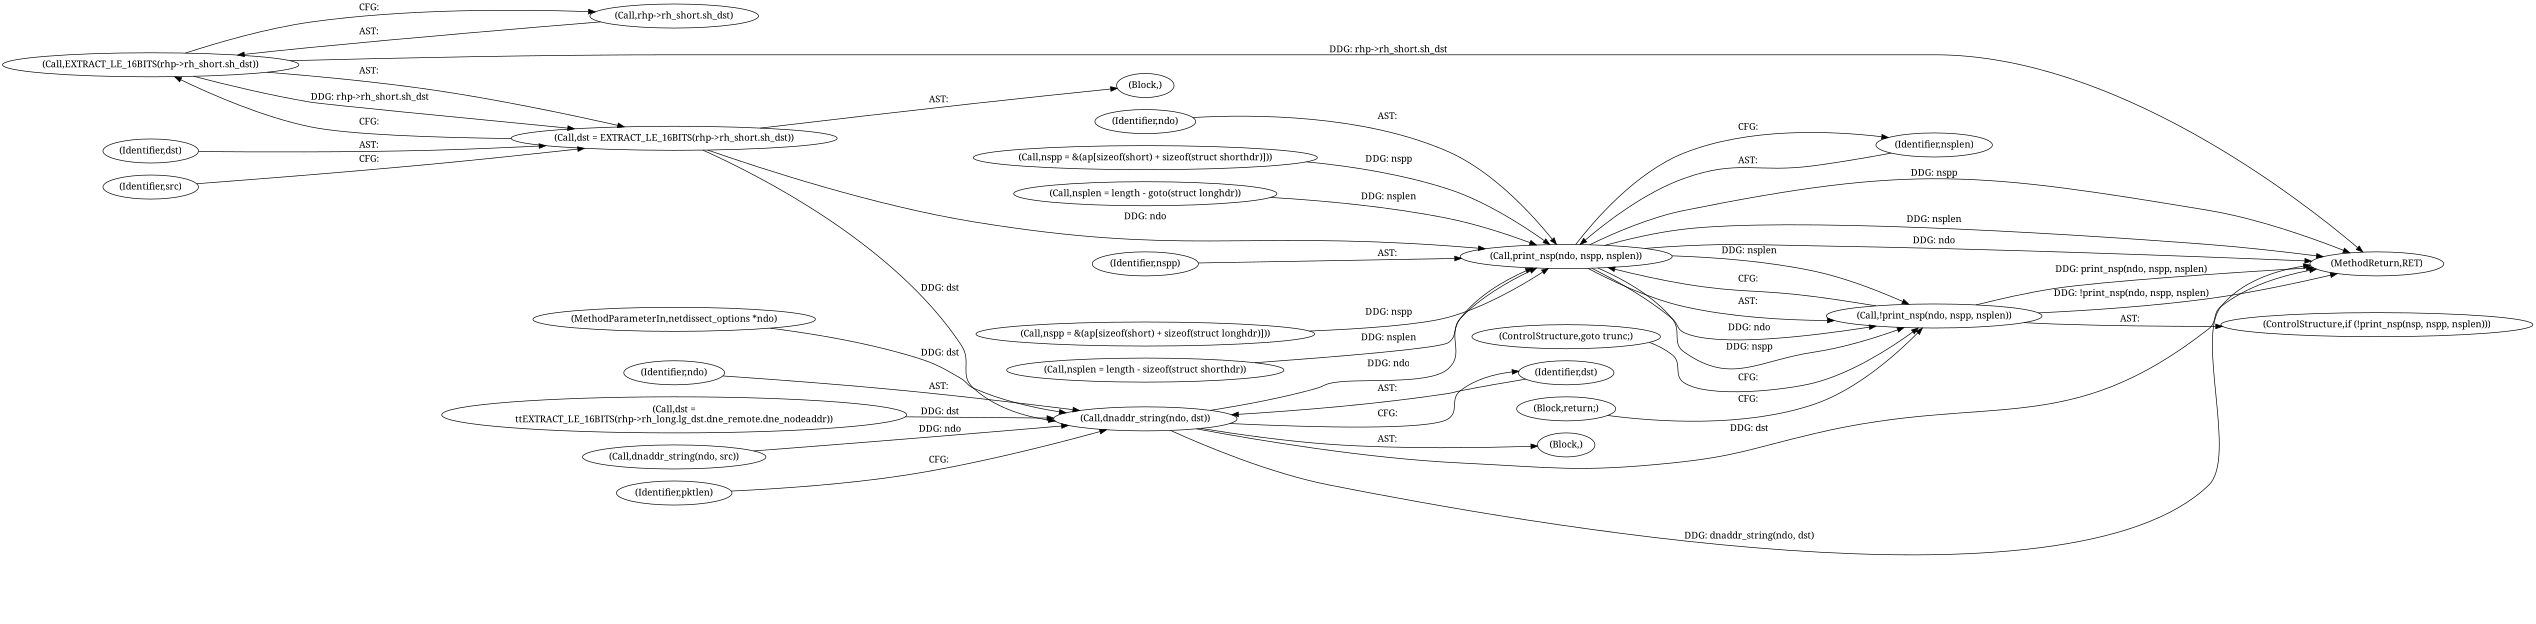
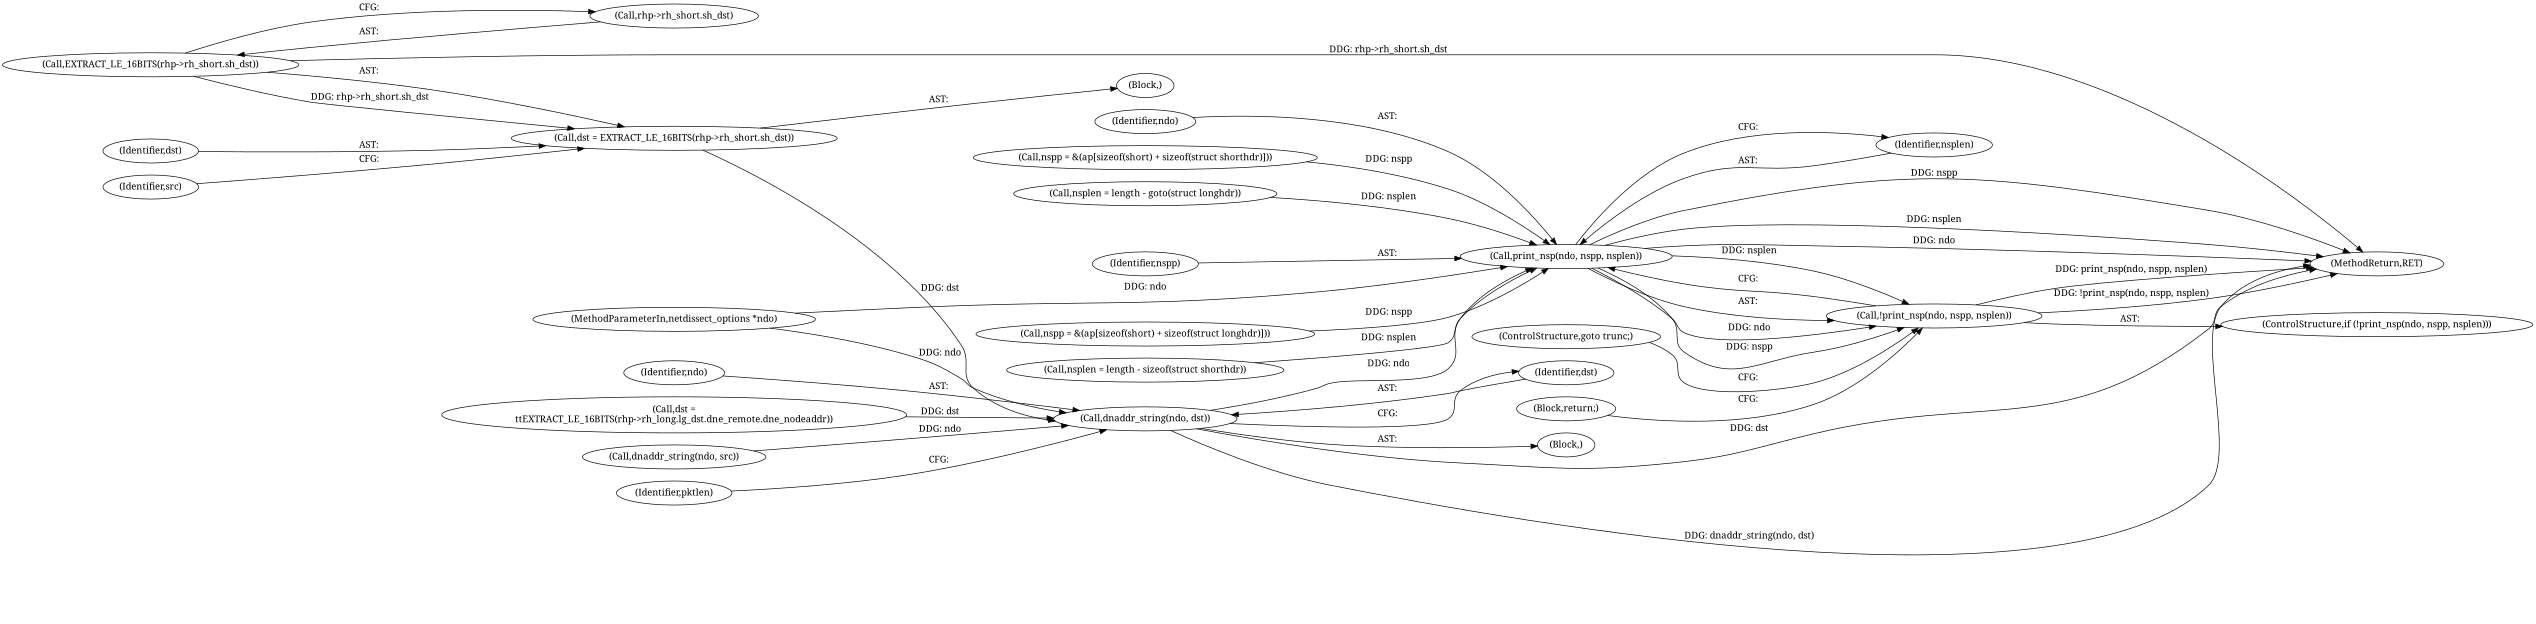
(342, 131) -> none
(1088, 236) -> (1149, 302)
(2377, 325) -> (2377, 325)
(940, 353) -> (940, 353)
